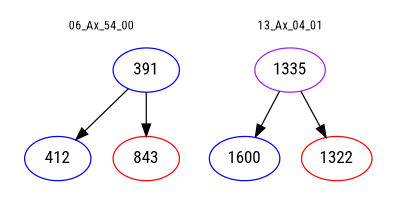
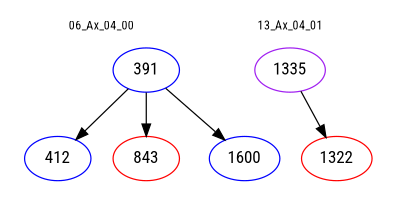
(102, 26) -> (102, 26)
(270, 109) -> (182, 102)
